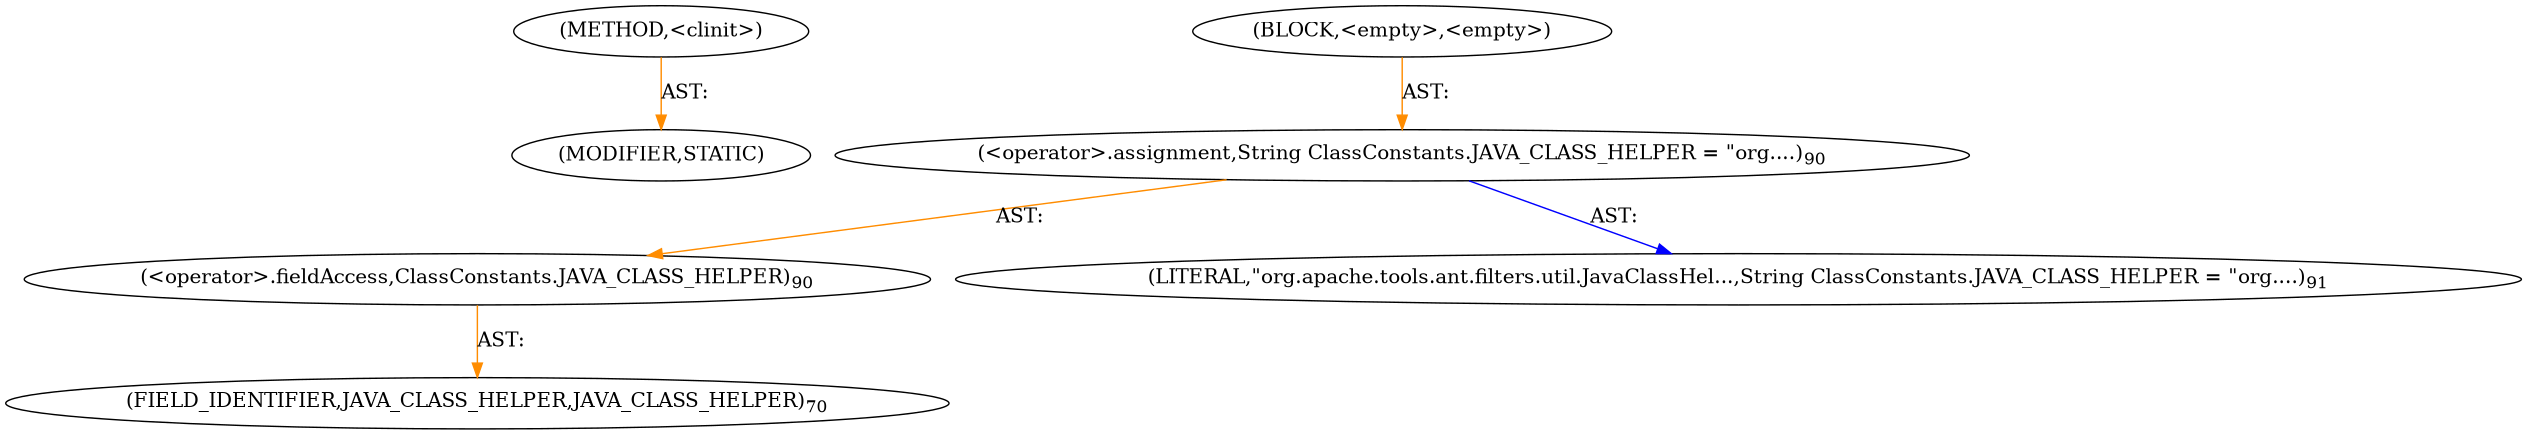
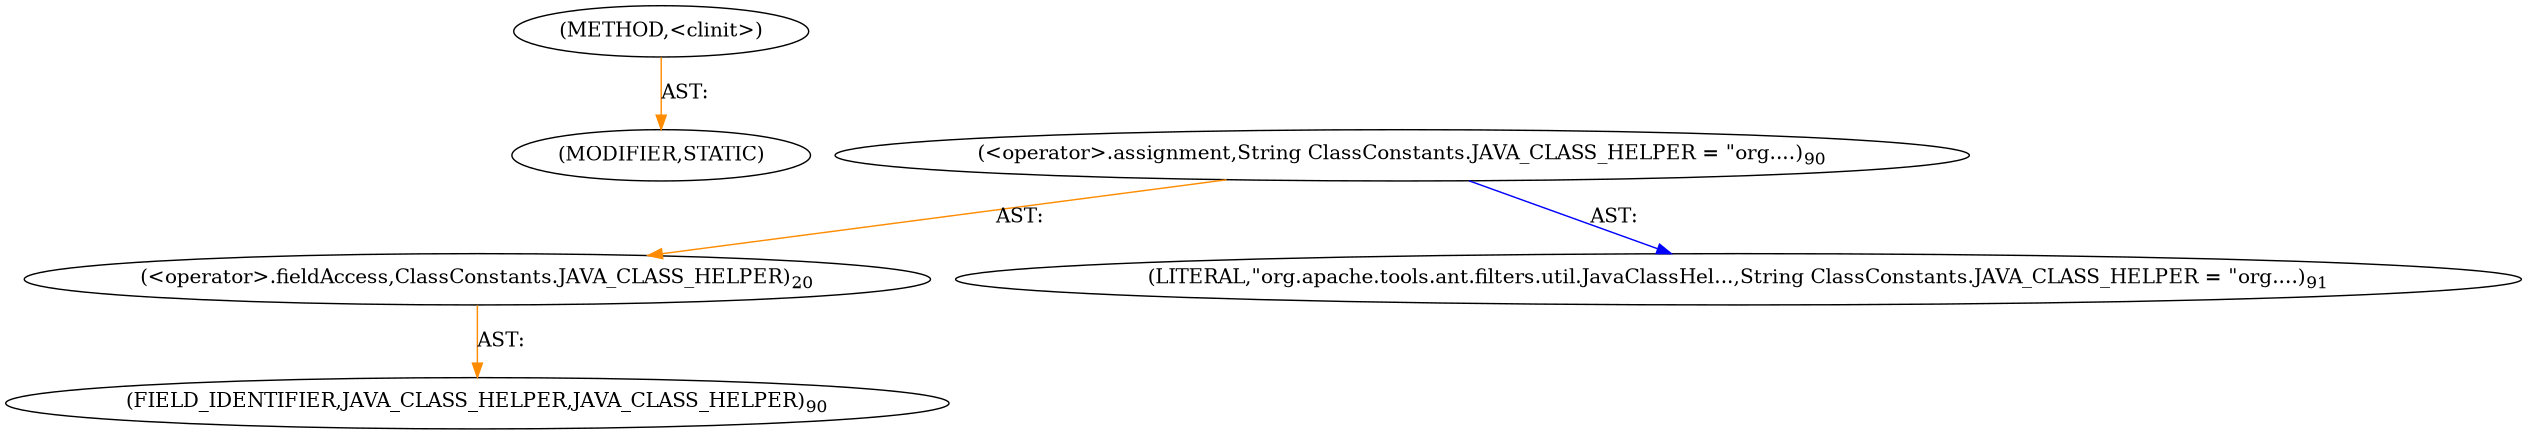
(1402, 31) -> none
(803, 277) -> (803, 277)
(817, 401) -> (817, 401)
